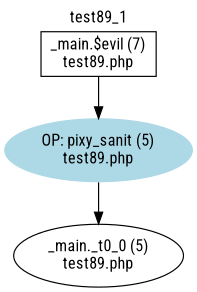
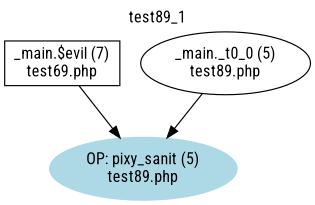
(99, 54) -> (62, 63)
(99, 197) -> (188, 111)
